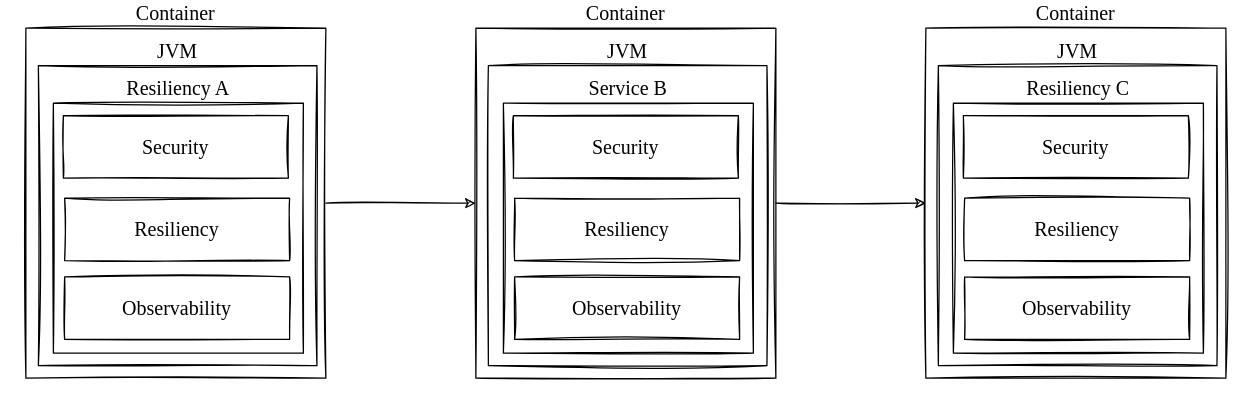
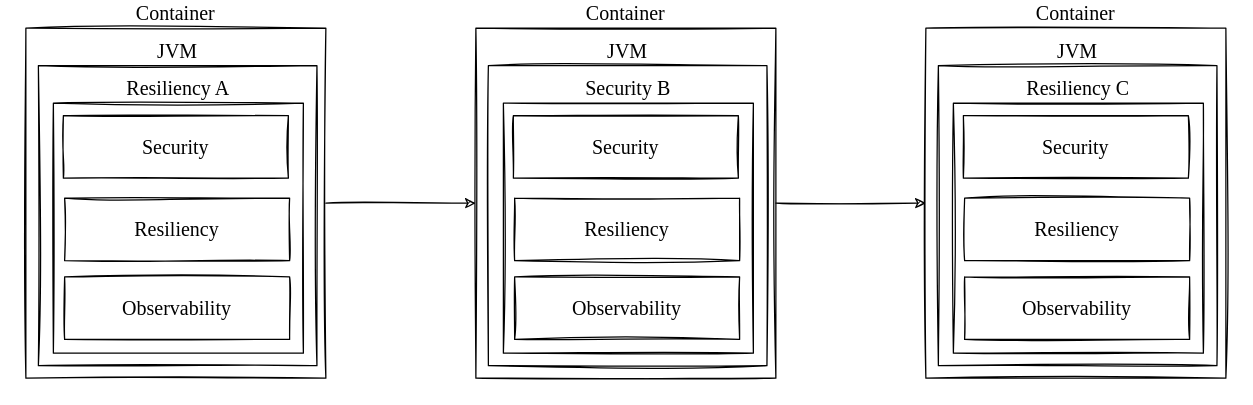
(628, 90) -> (628, 90)
